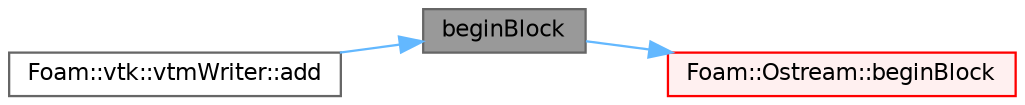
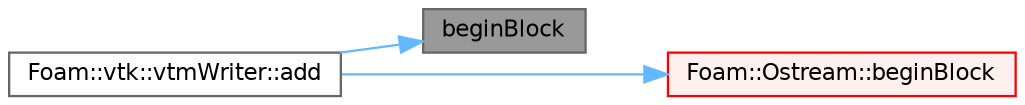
(617, 45) -> (493, 74)
